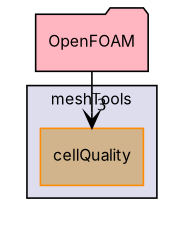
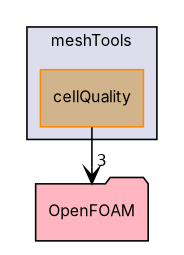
(92, 95) -> (92, 150)
